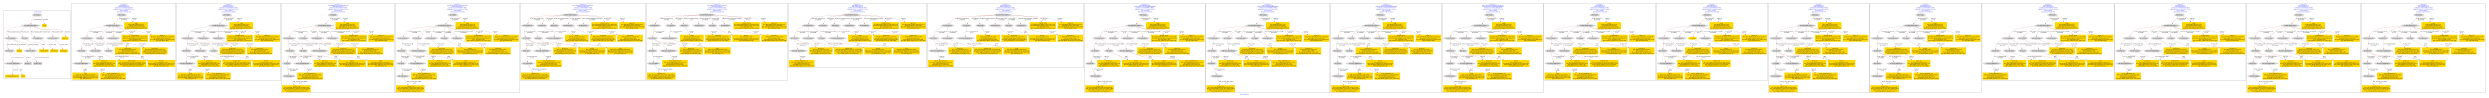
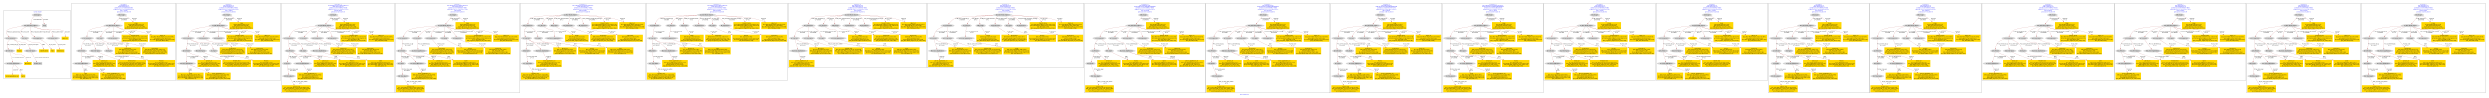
(44, 26) -> (44, 26)
(54, 51) -> (53, 51)
(28, 63) -> (28, 63)
